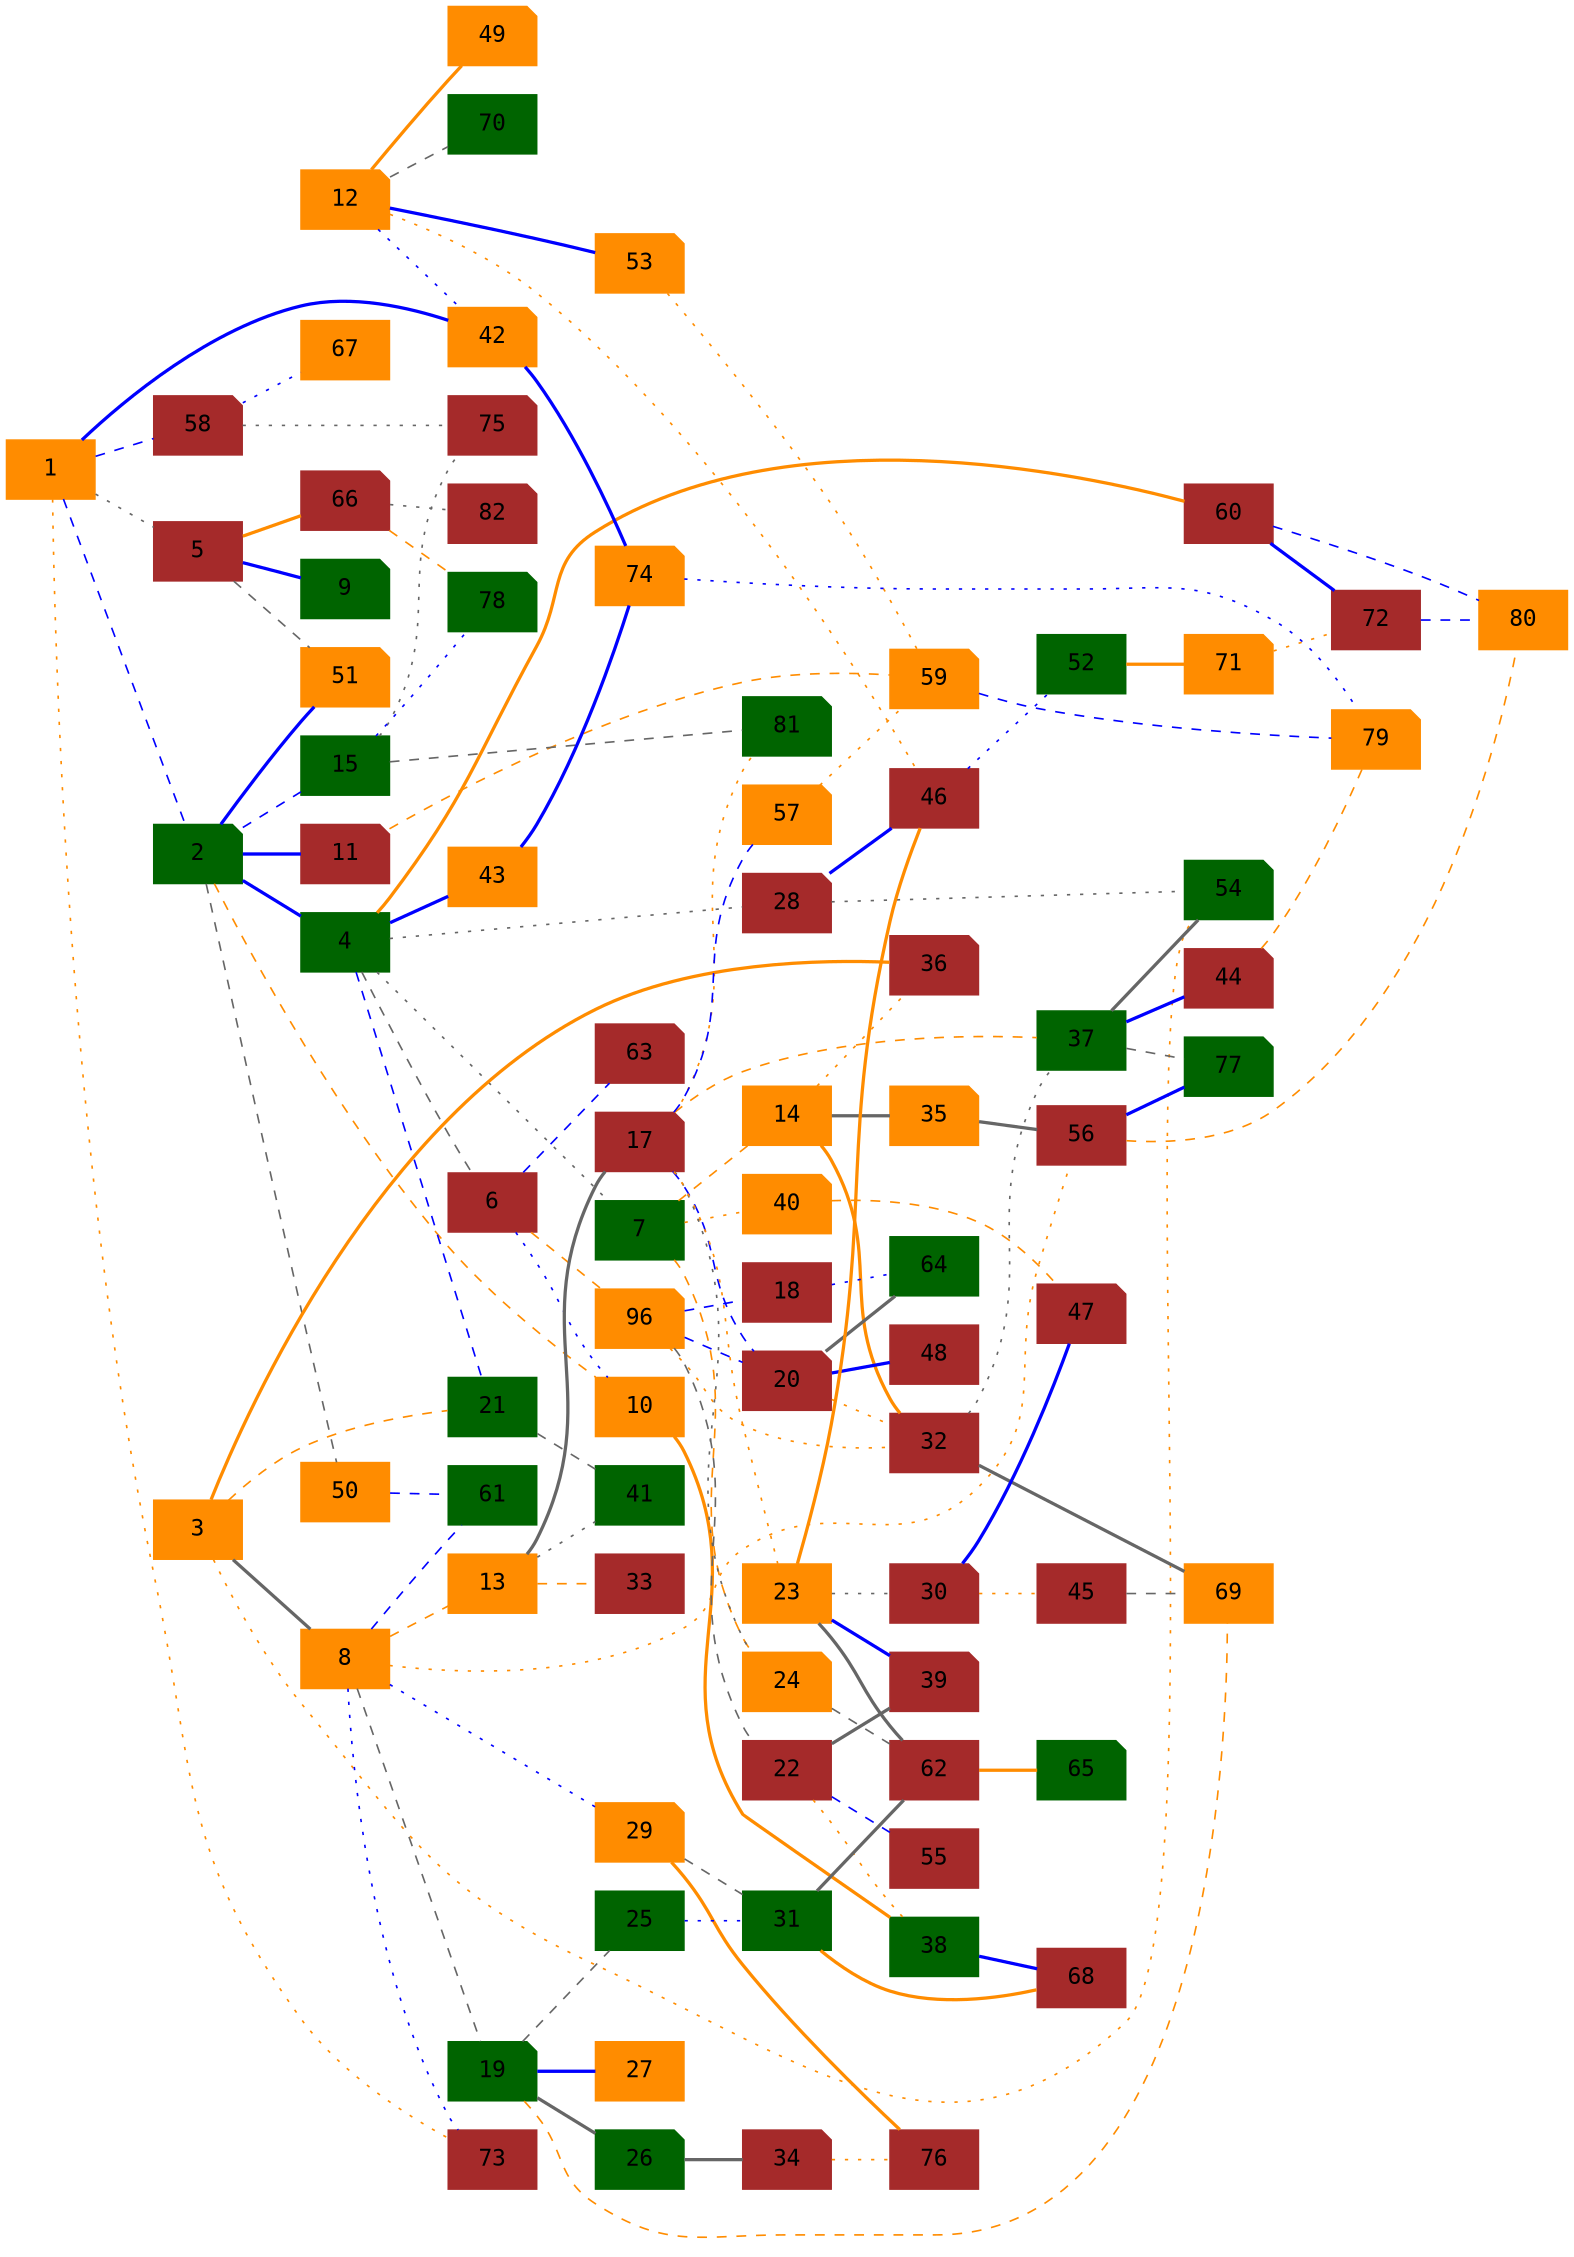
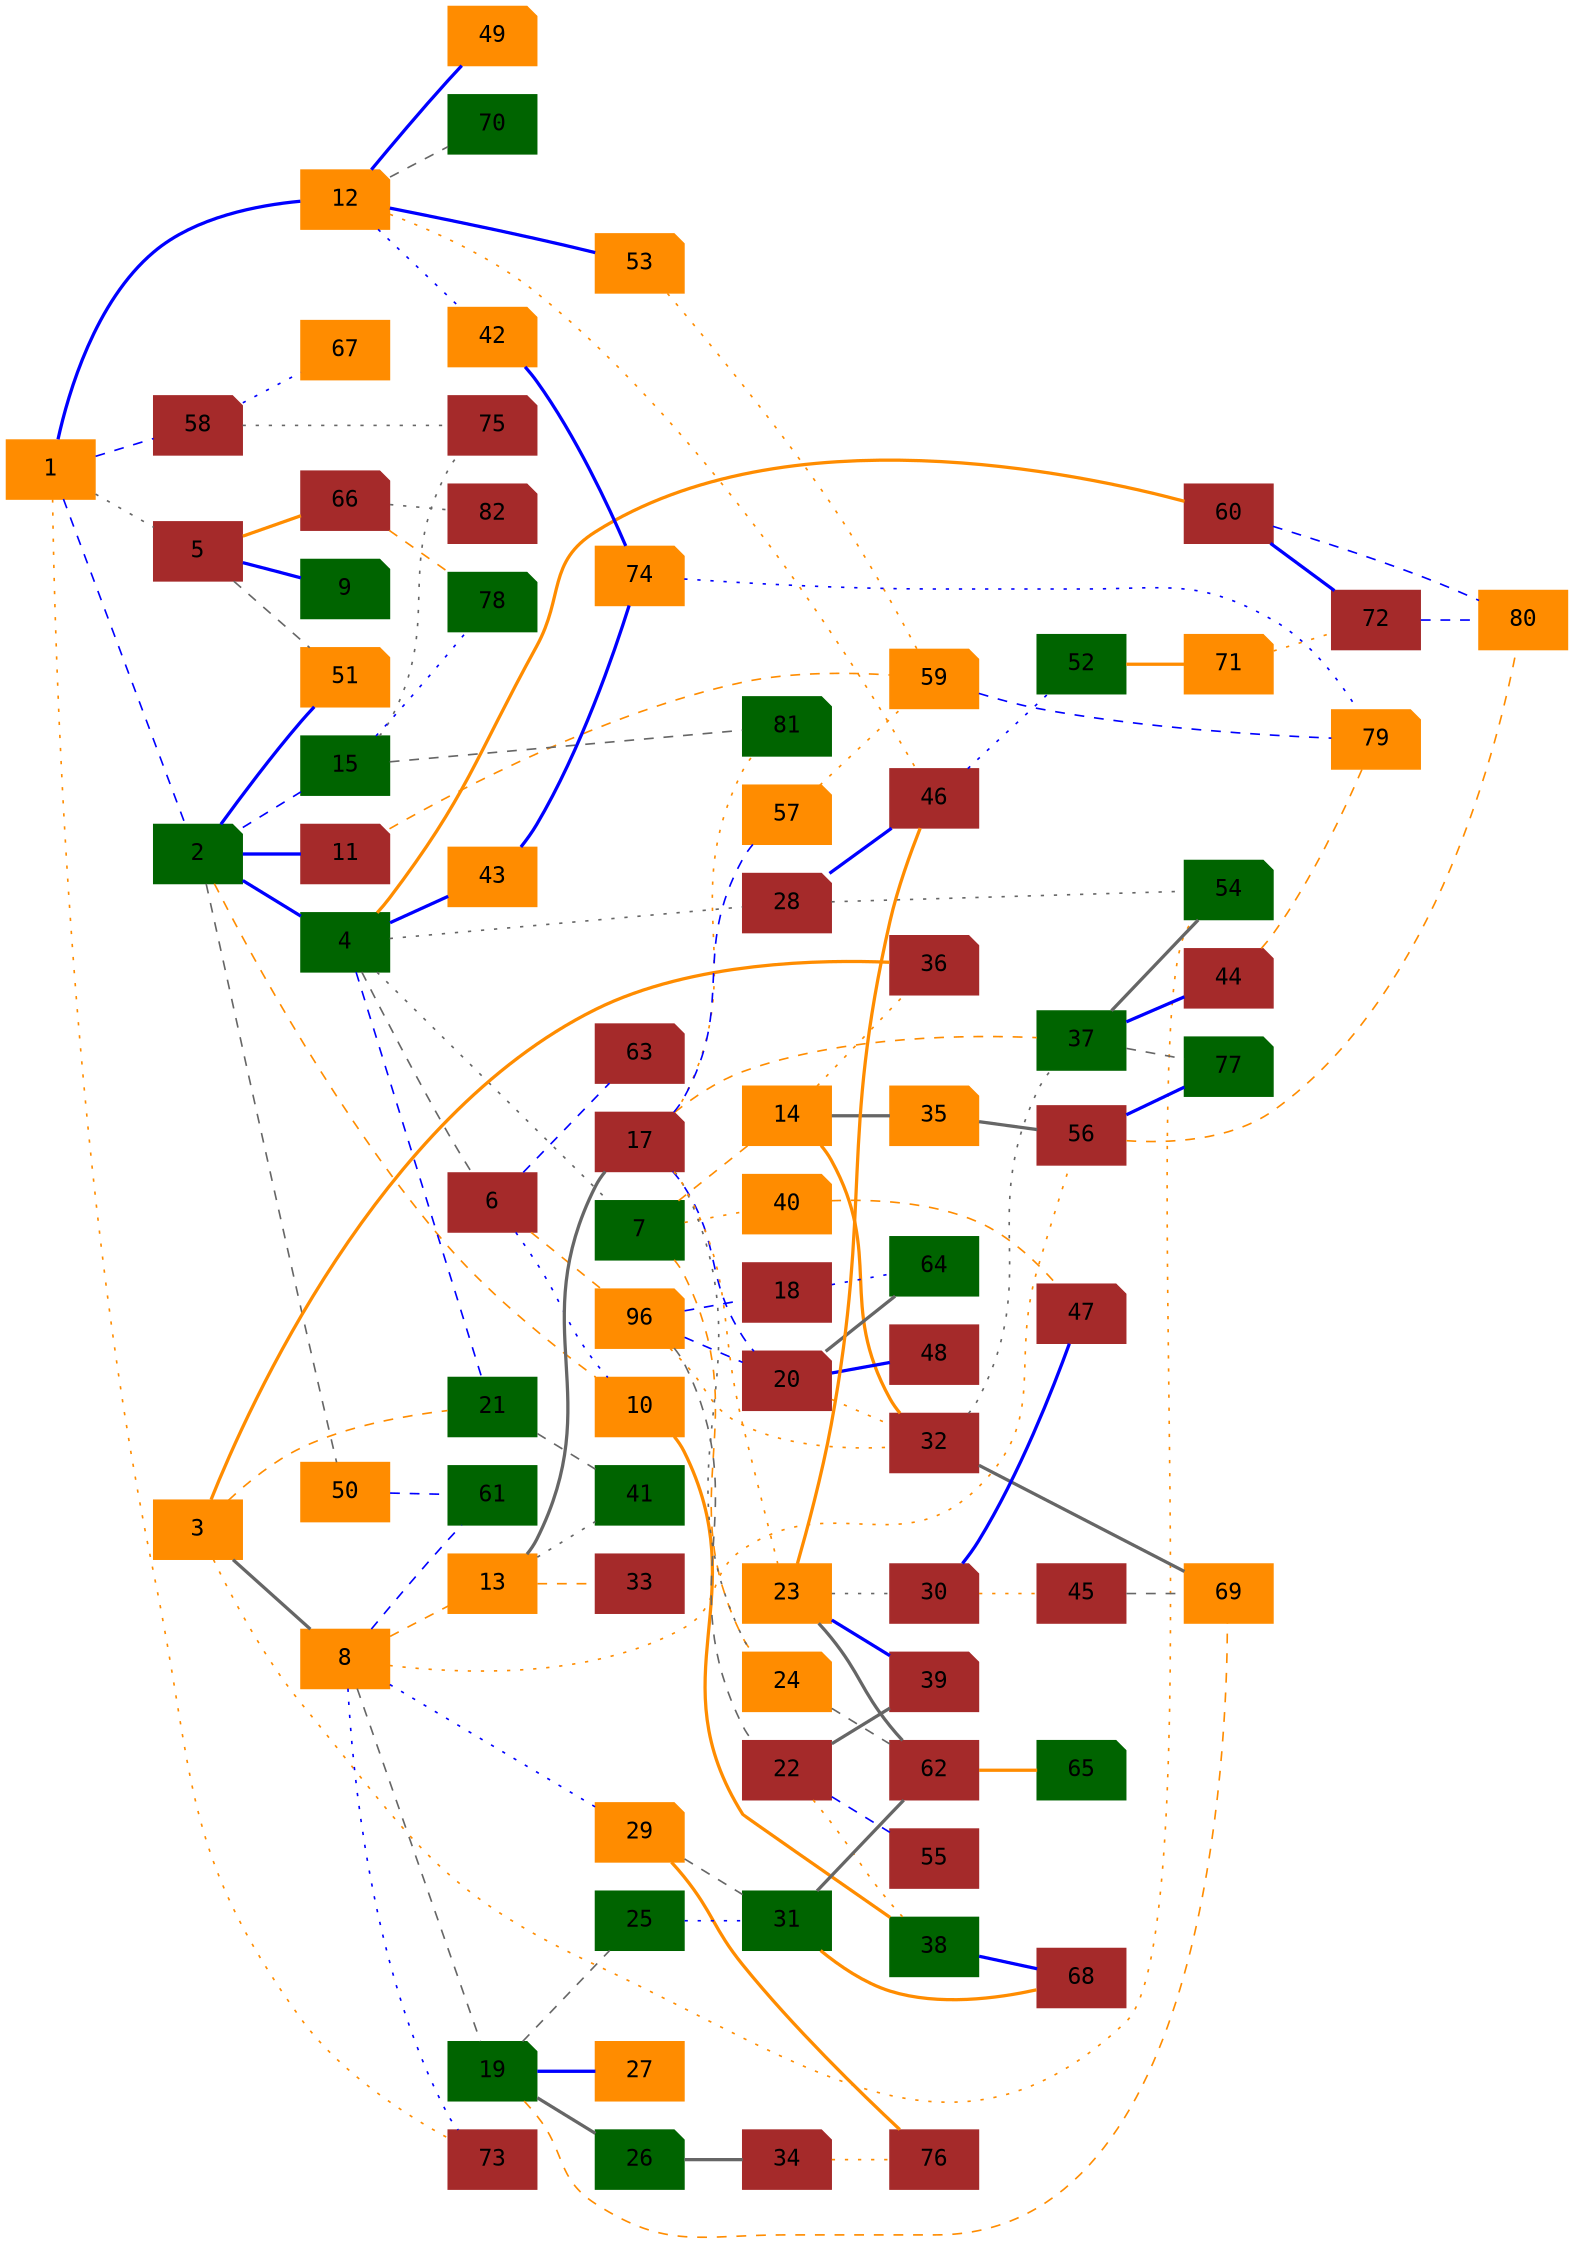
(416, 117) -> (416, 117)
(249, 324) -> (134, 272)
